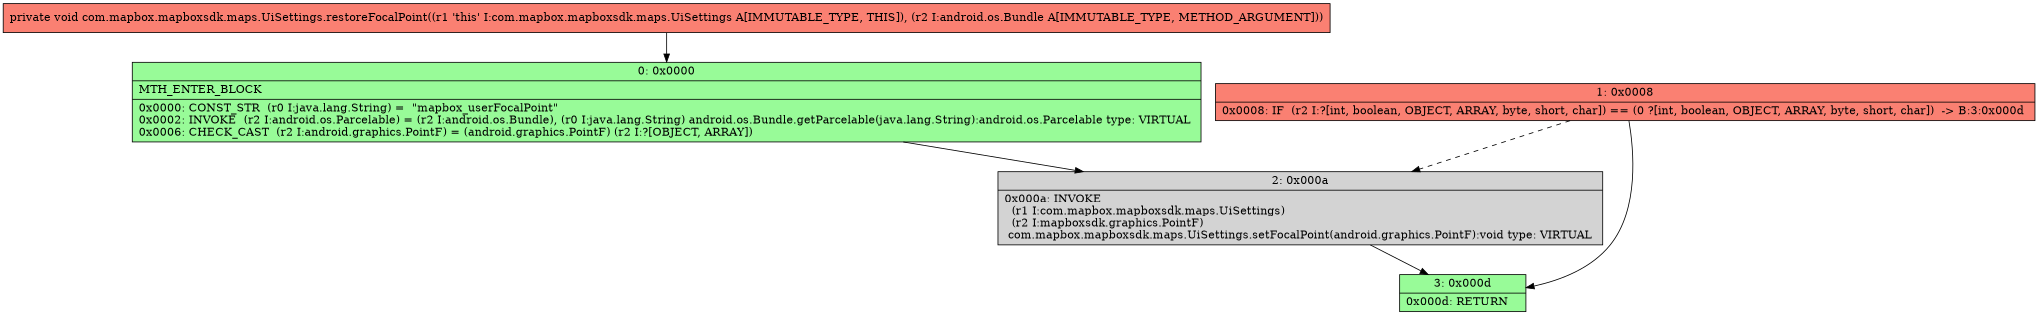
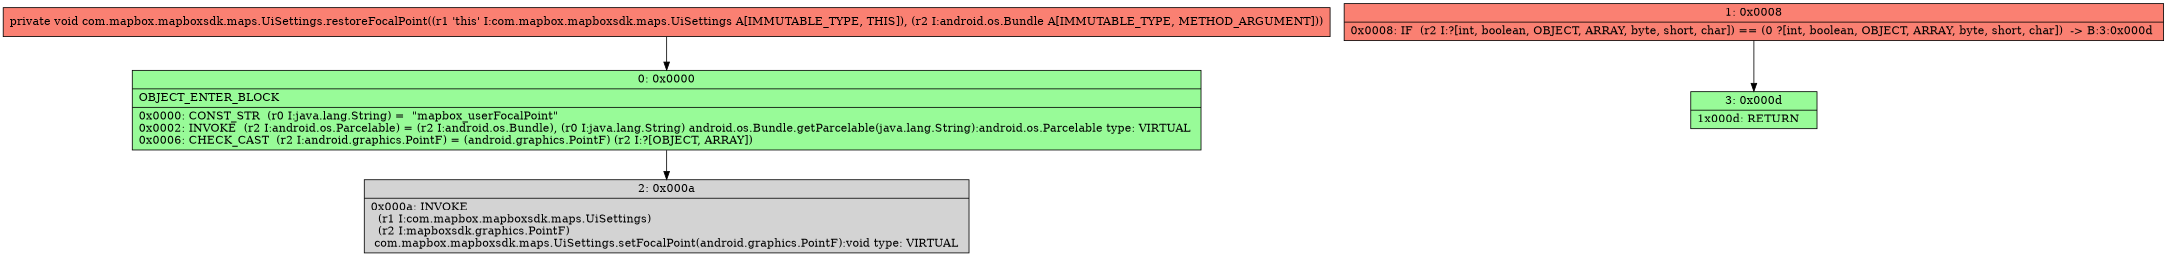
(201, 90) -> (209, 98)
(1495, 145) -> none
(1396, 258) -> none
(1463, 302) -> (1754, 119)
